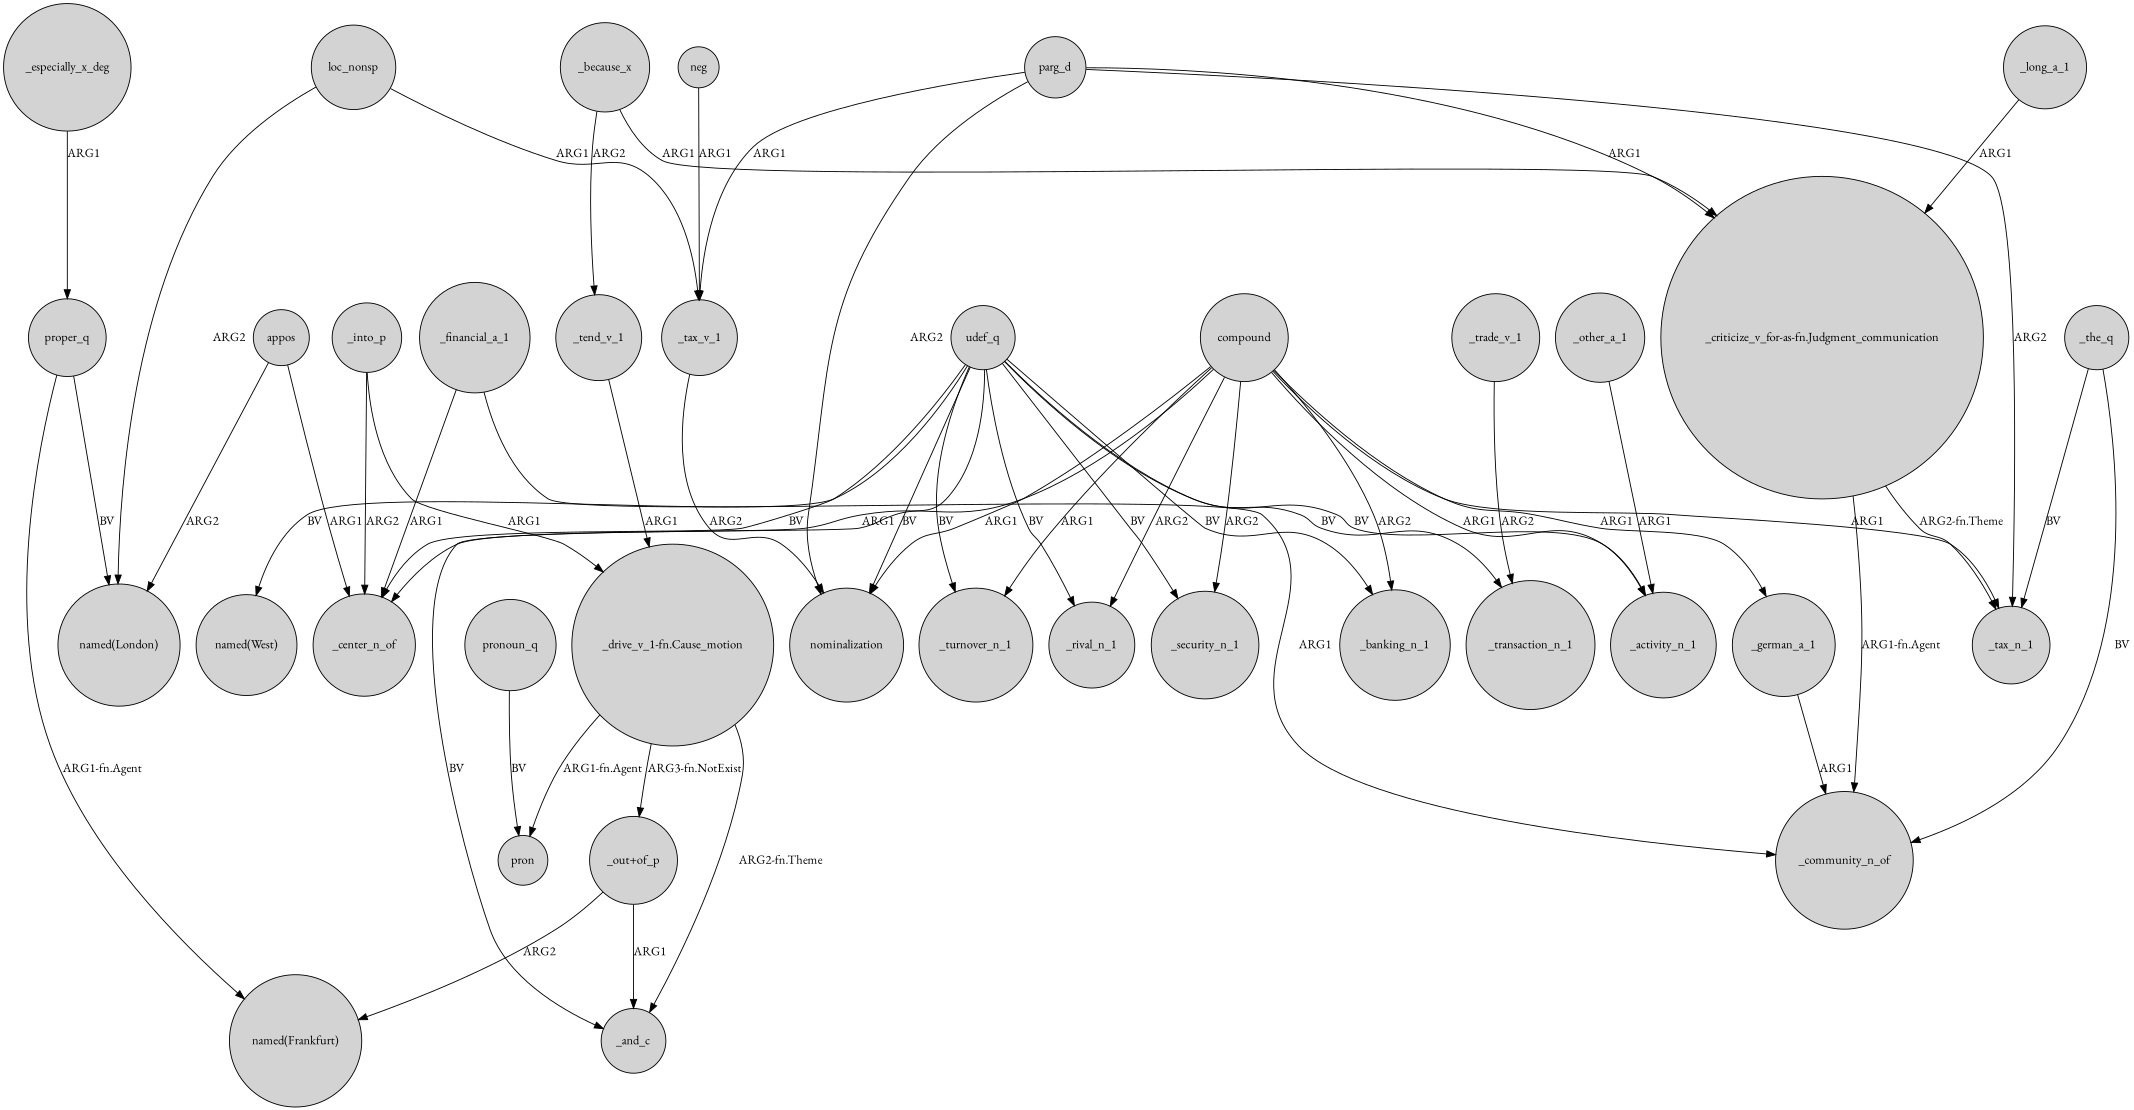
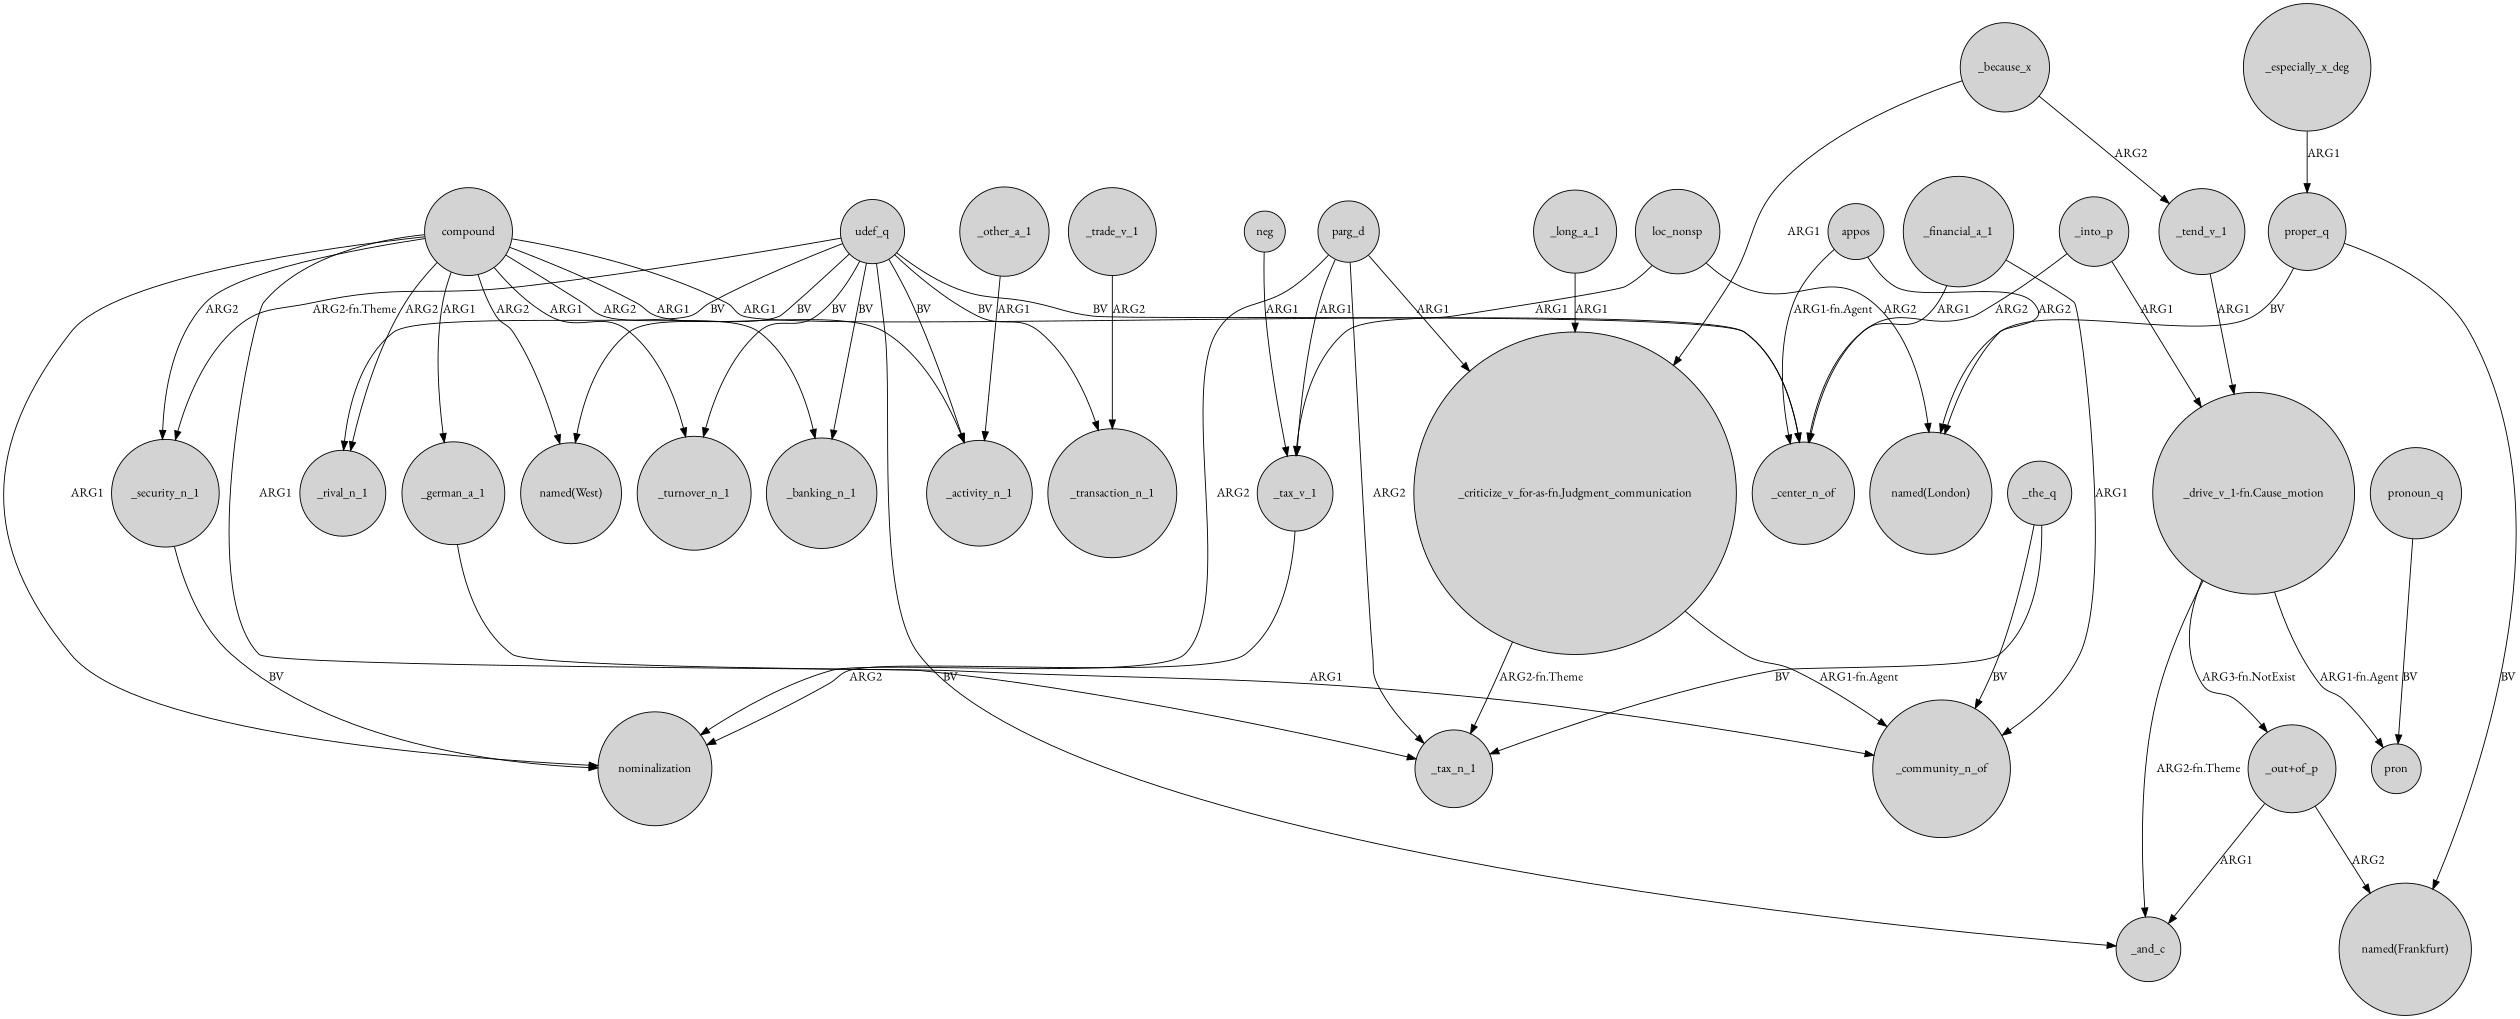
none -> (524, 351)
(922, 476) -> (342, 719)
(346, 521) -> (1833, 309)
(1138, 521) -> (354, 309)
(103, 769) -> (2509, 677)
